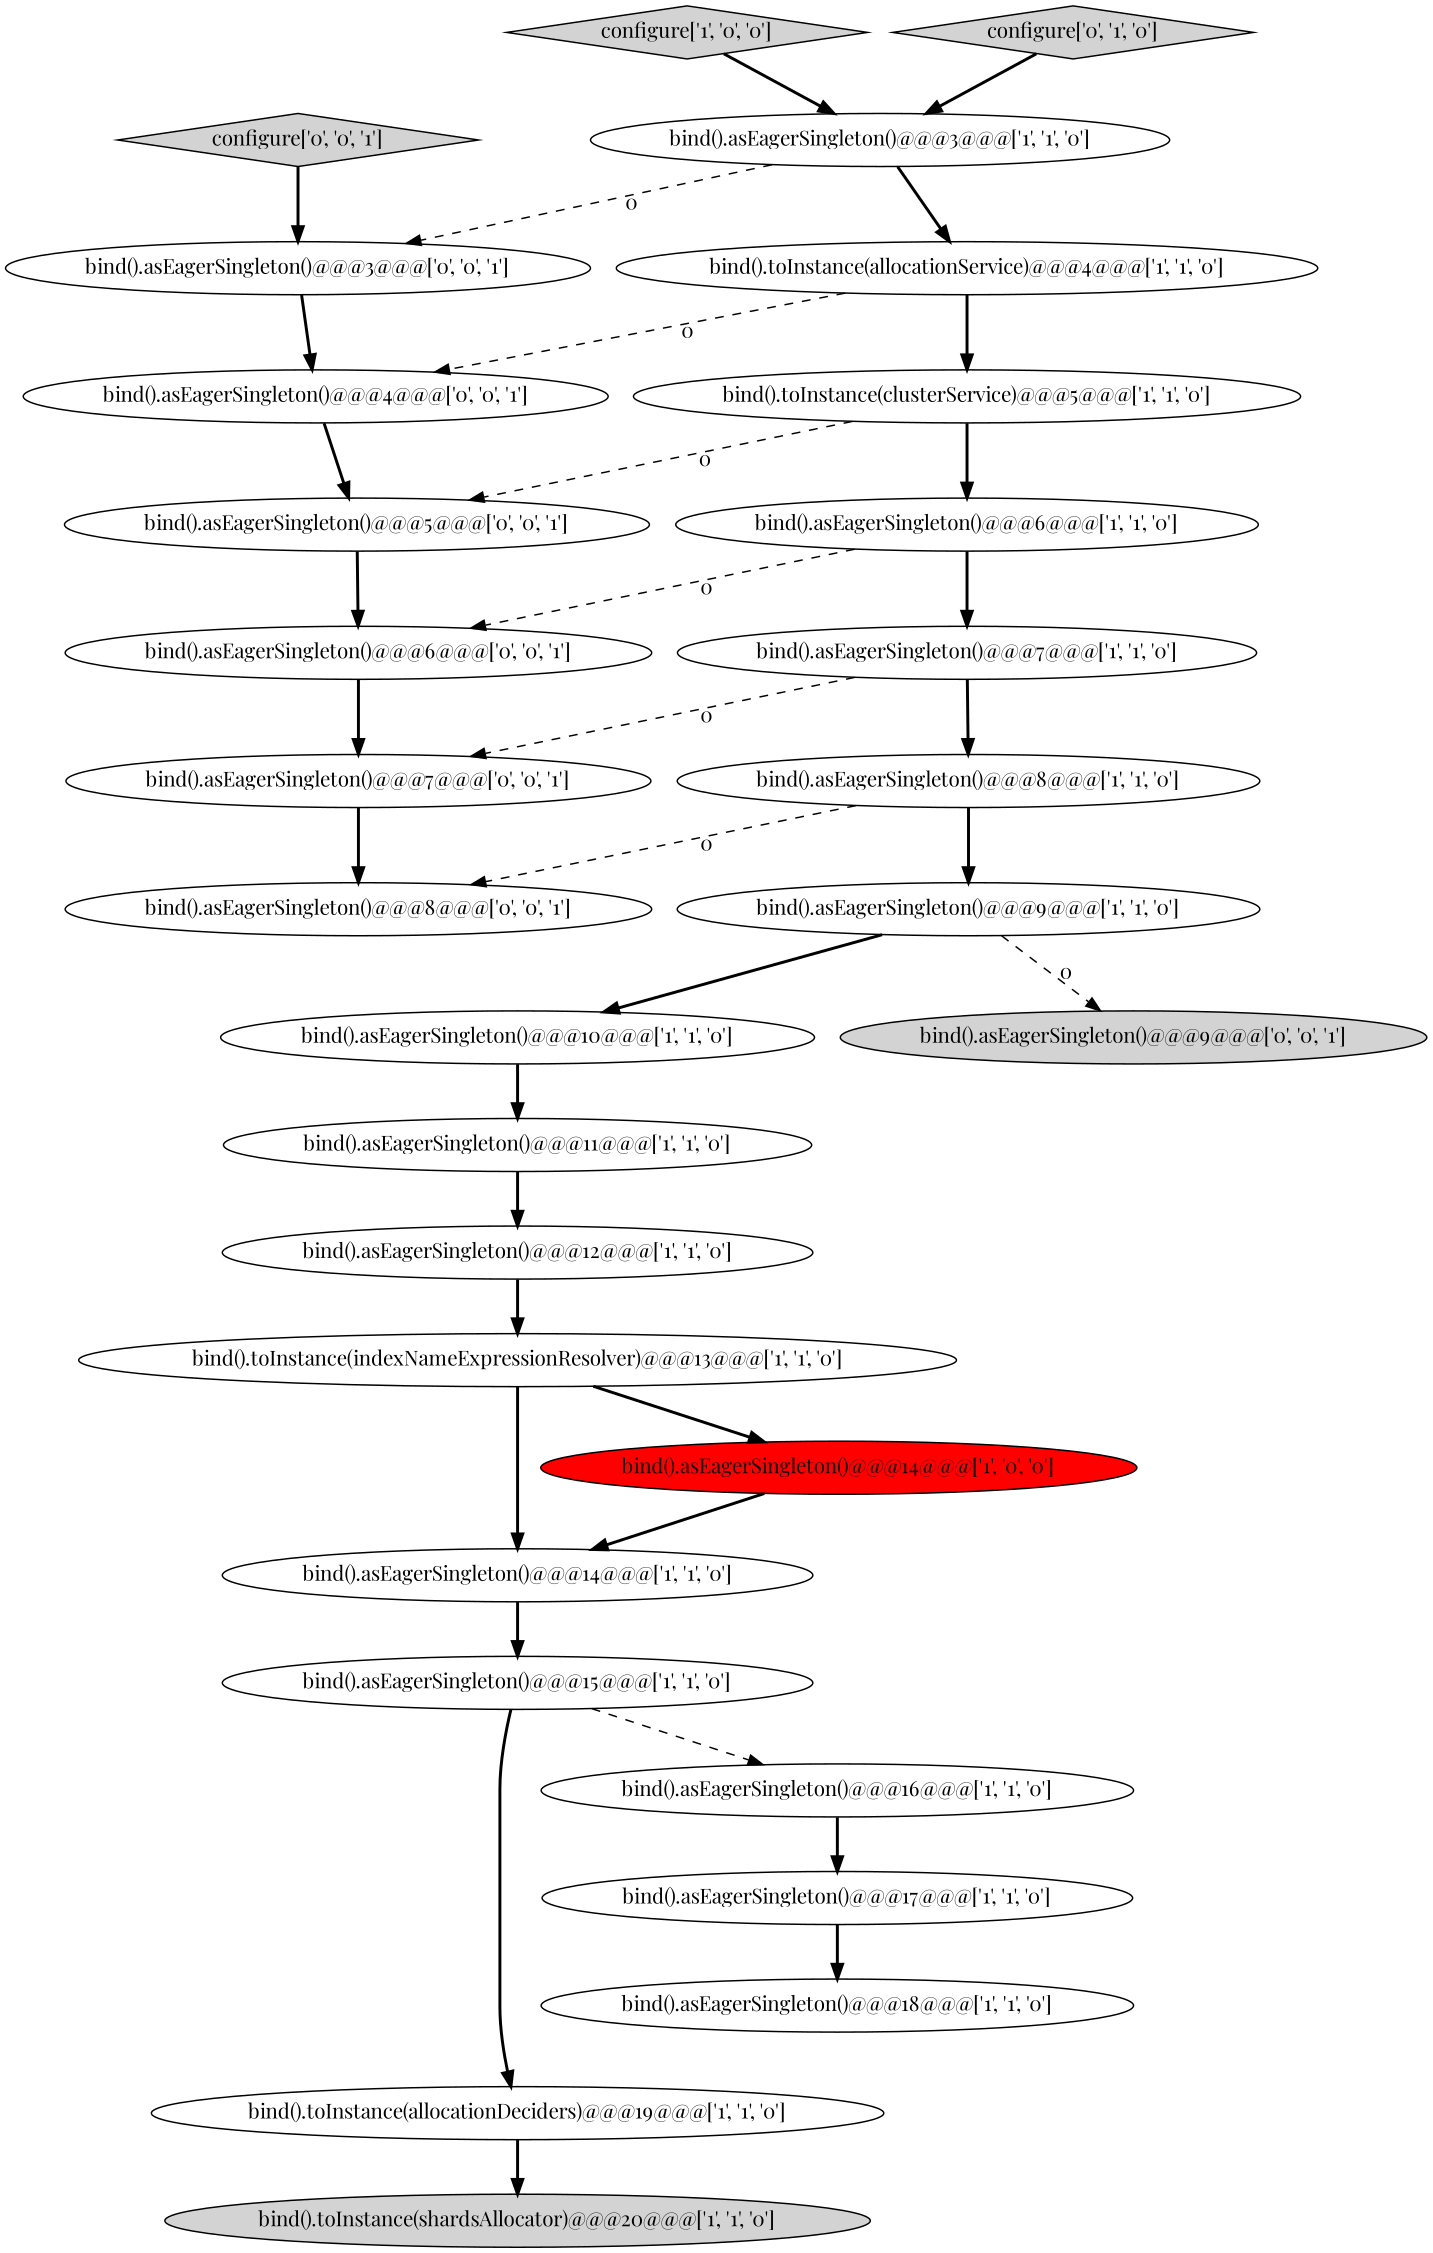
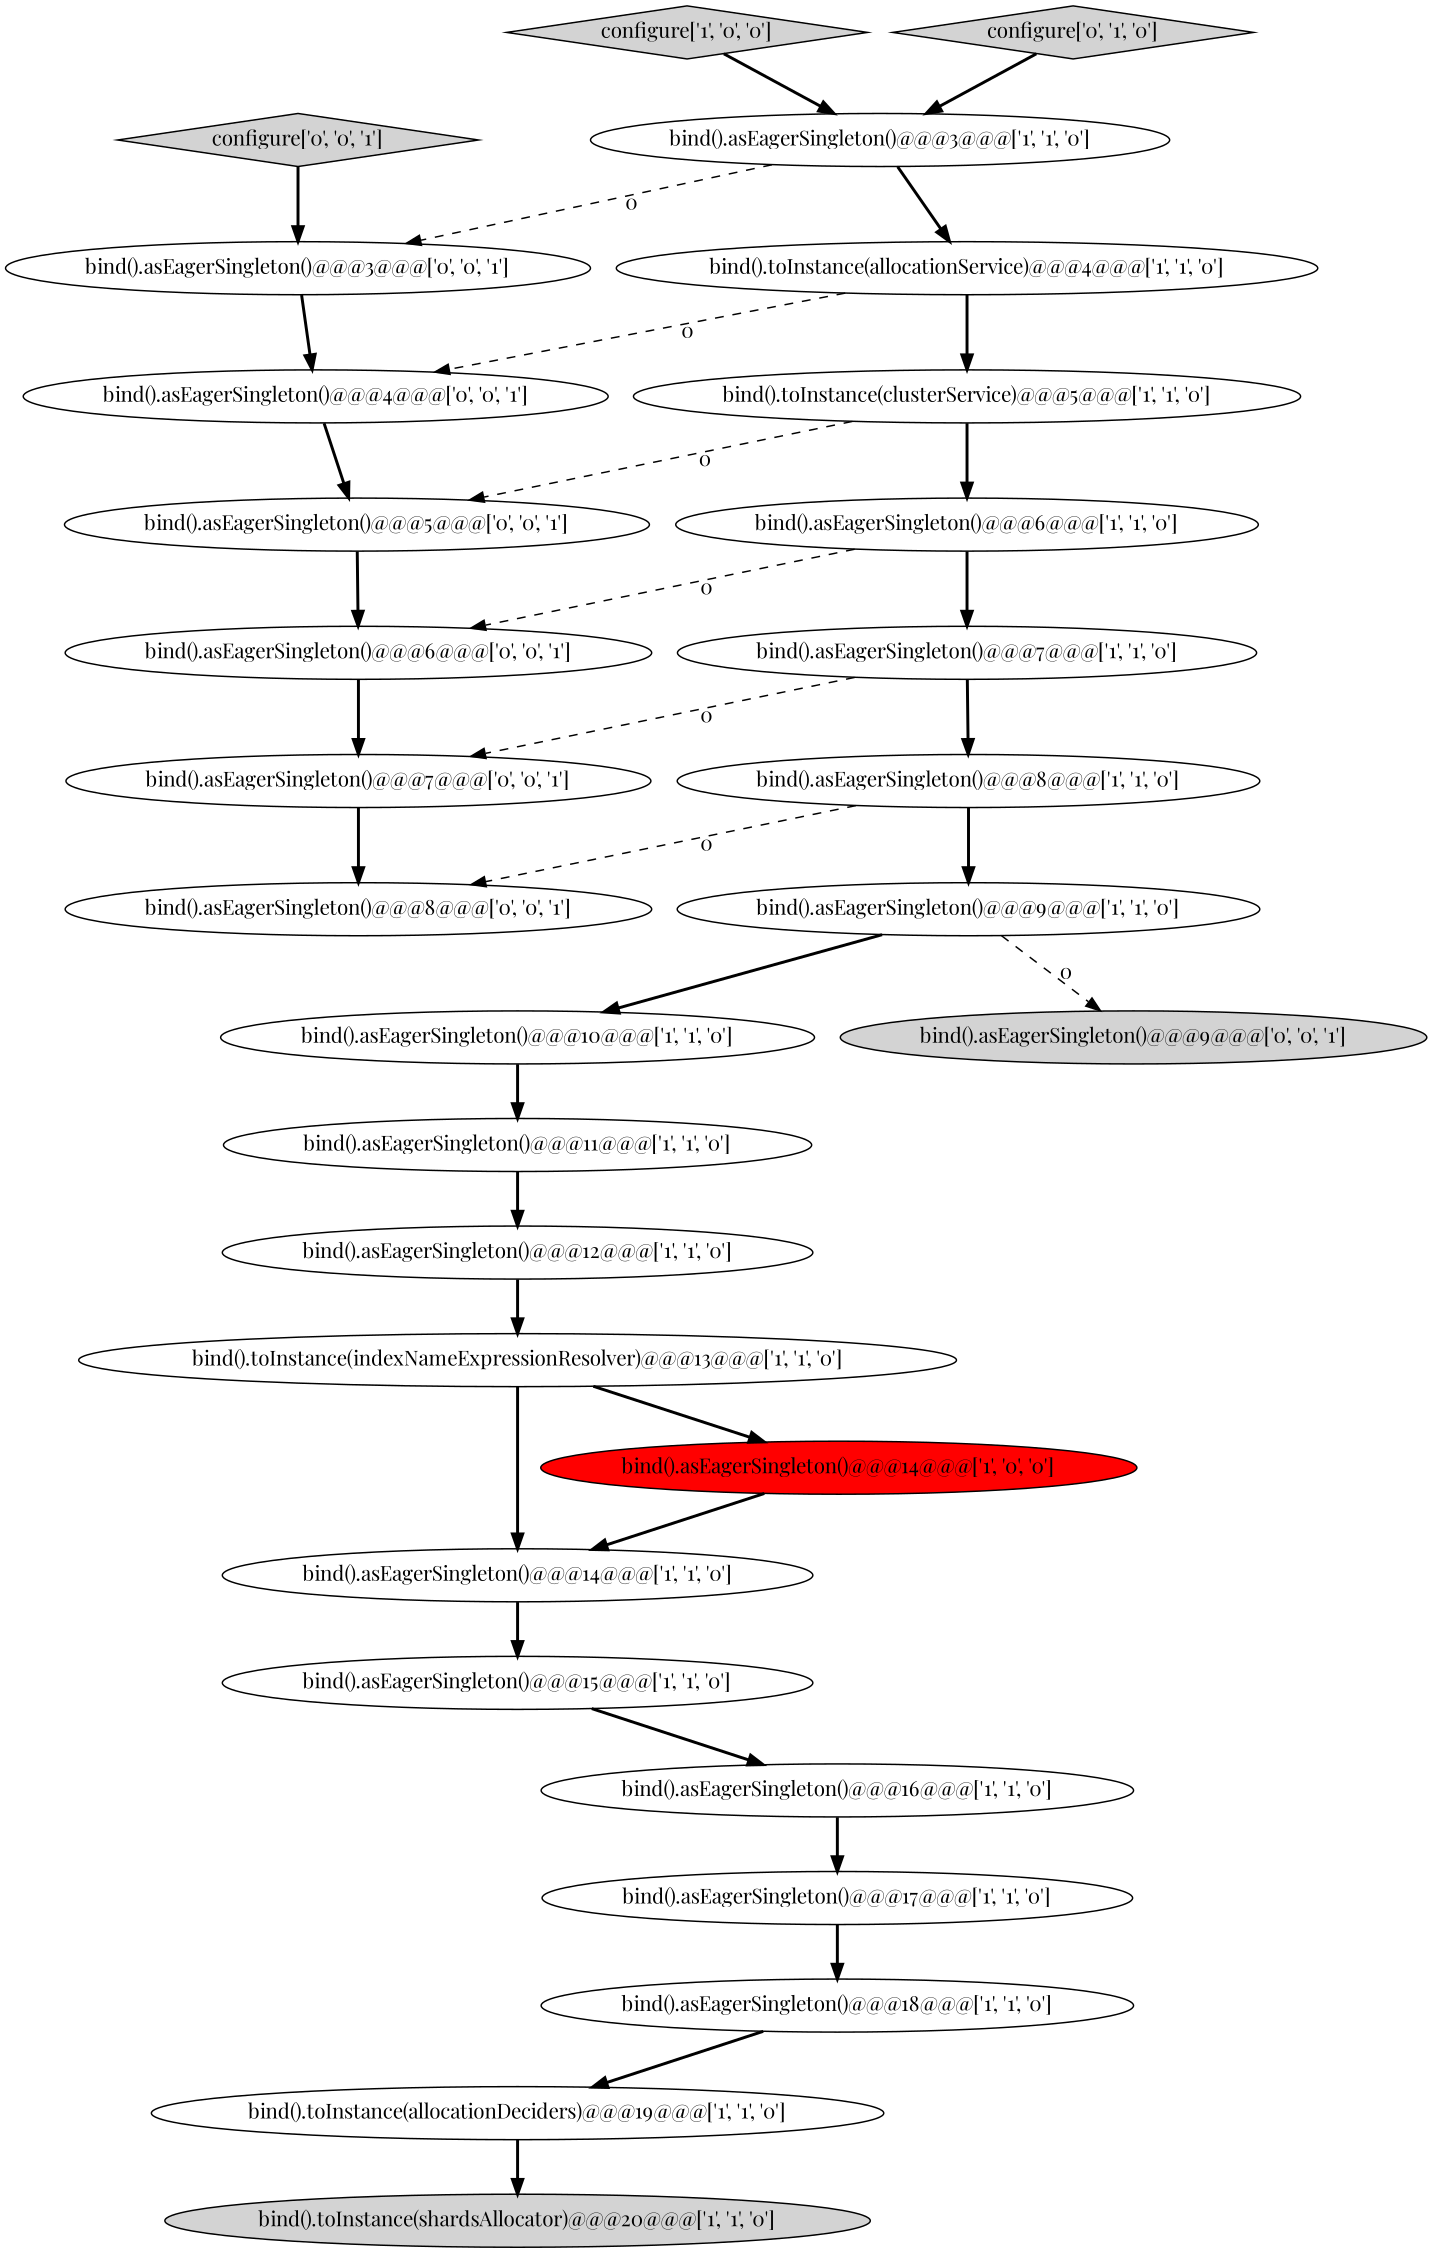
(670, 1734) -> (670, 1734)
(500, 1891) -> (685, 2057)
